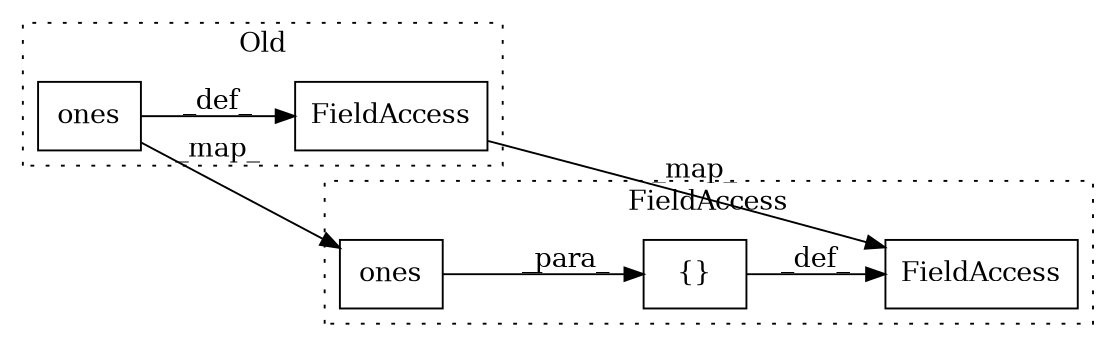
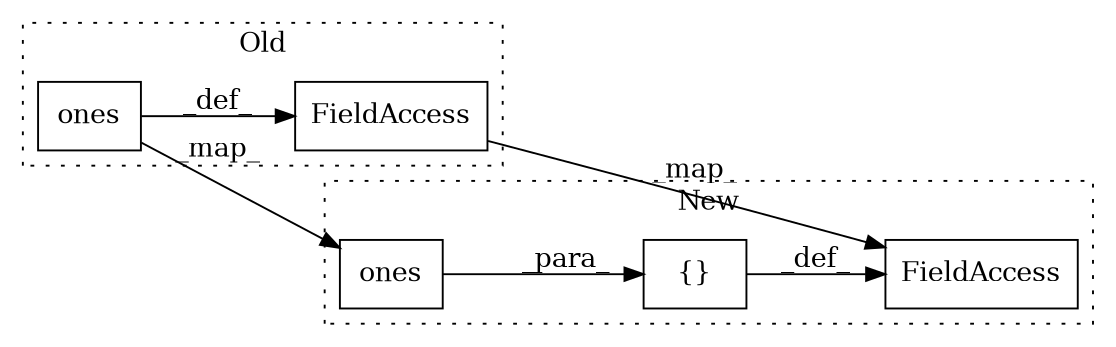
(709, 203) -> (709, 203)
